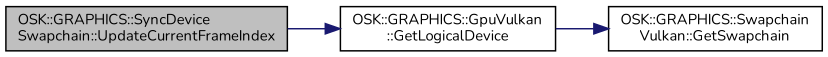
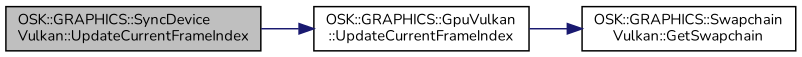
(147, 29) -> (133, 29)
(448, 29) -> (421, 29)
